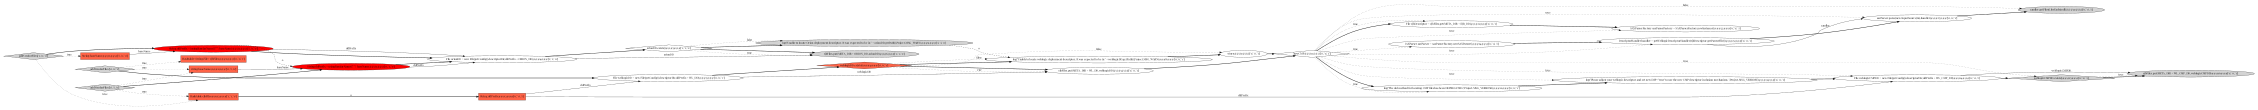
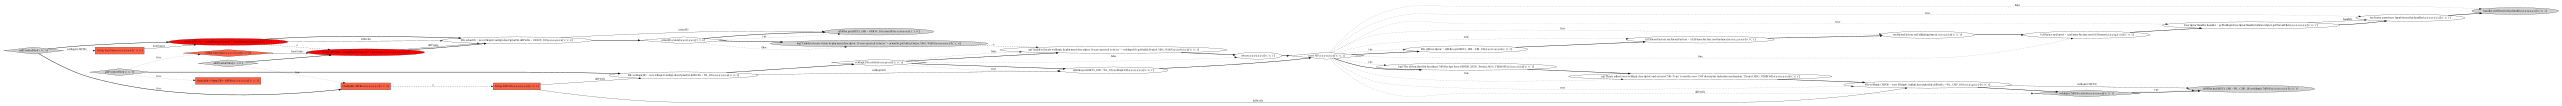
none -> (1928, 35)
(69, 55) -> (77, 49)
(1686, 61) -> (1700, 92)
(864, 65) -> (879, 63)
(213, 69) -> (228, 53)
(154, 79) -> none
(357, 97) -> (441, 86)
(108, 104) -> (185, 93)
